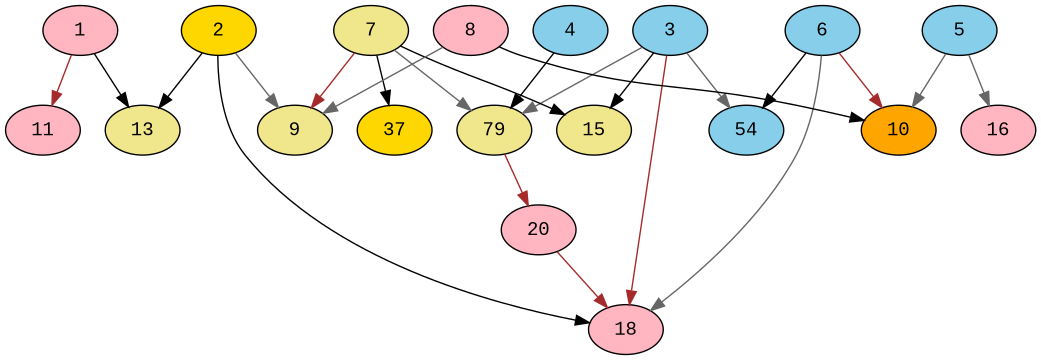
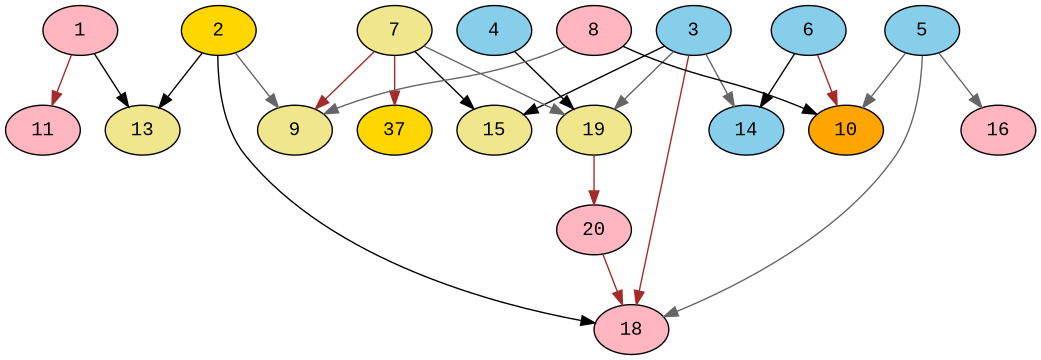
(381, 72) -> (395, 74)
(494, 130) -> (594, 130)
(746, 130) -> (746, 130)
(770, 196) -> (839, 216)
